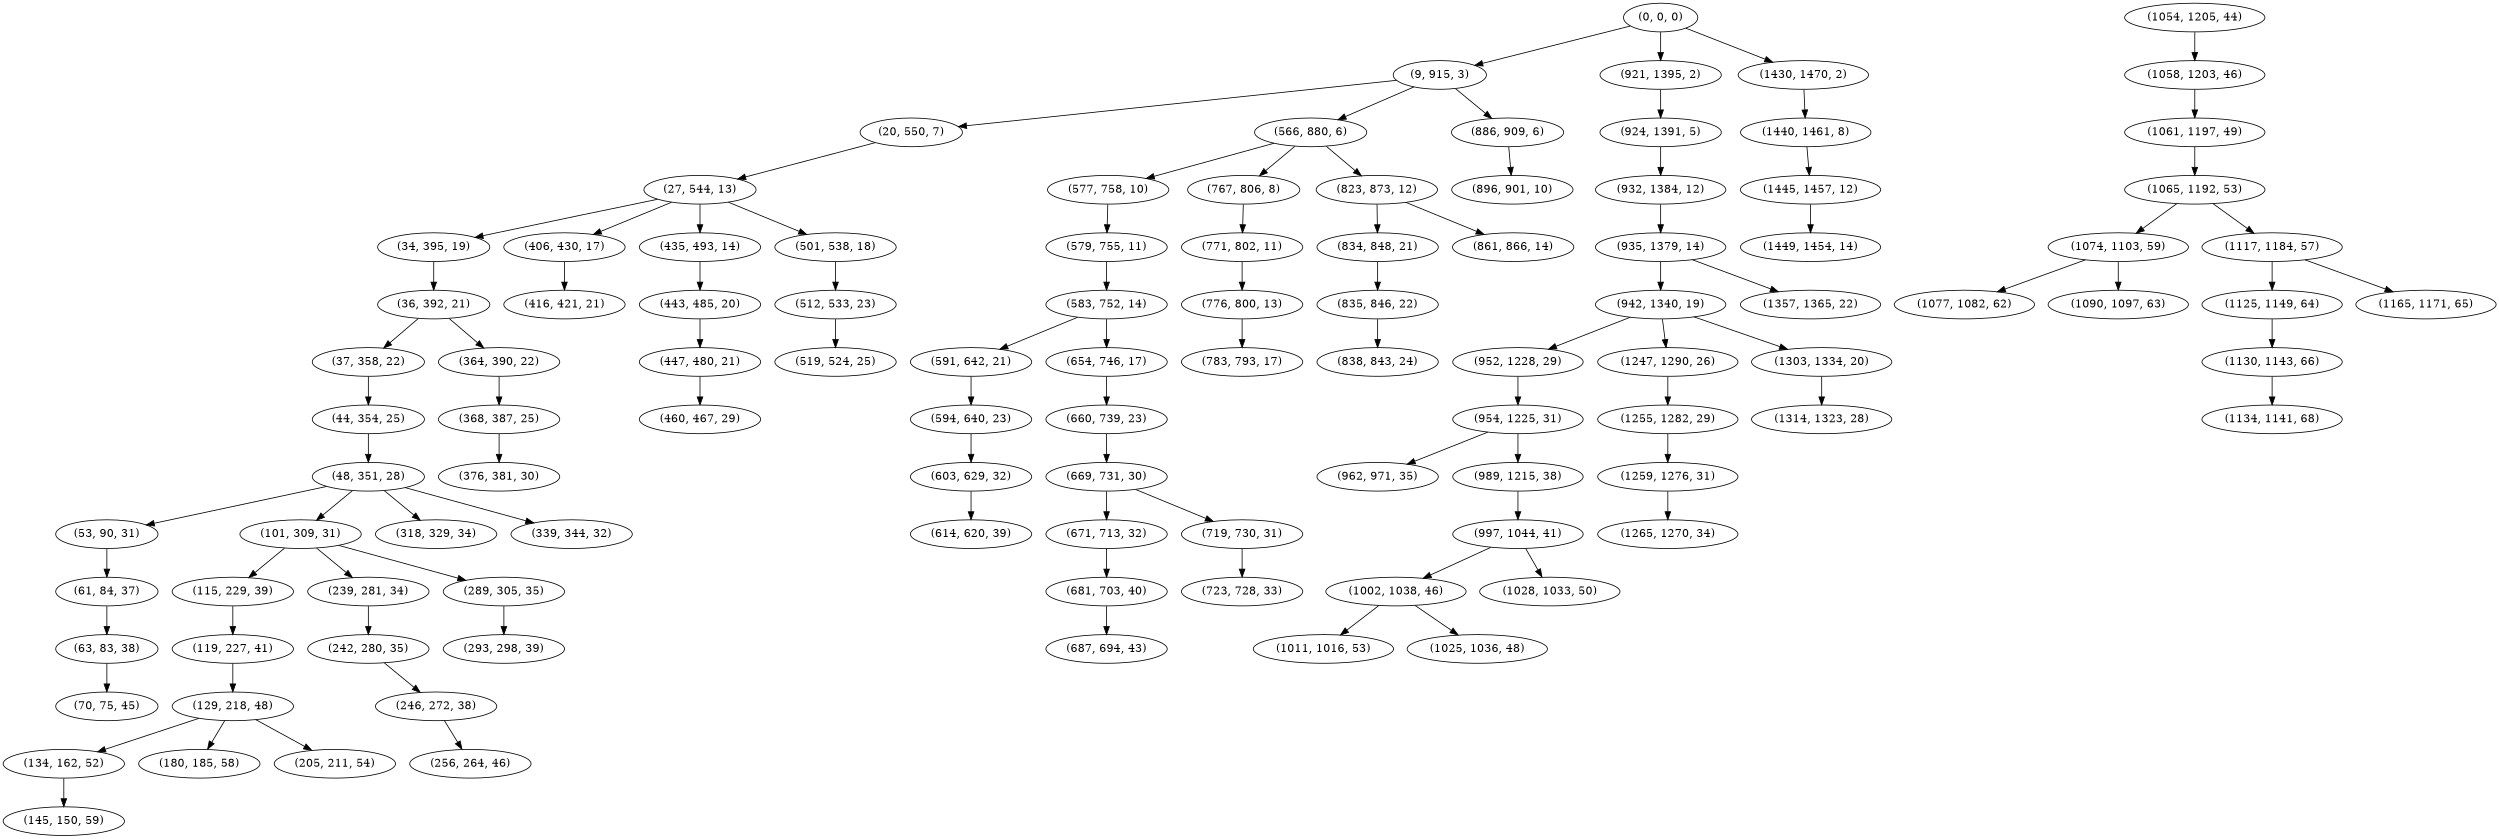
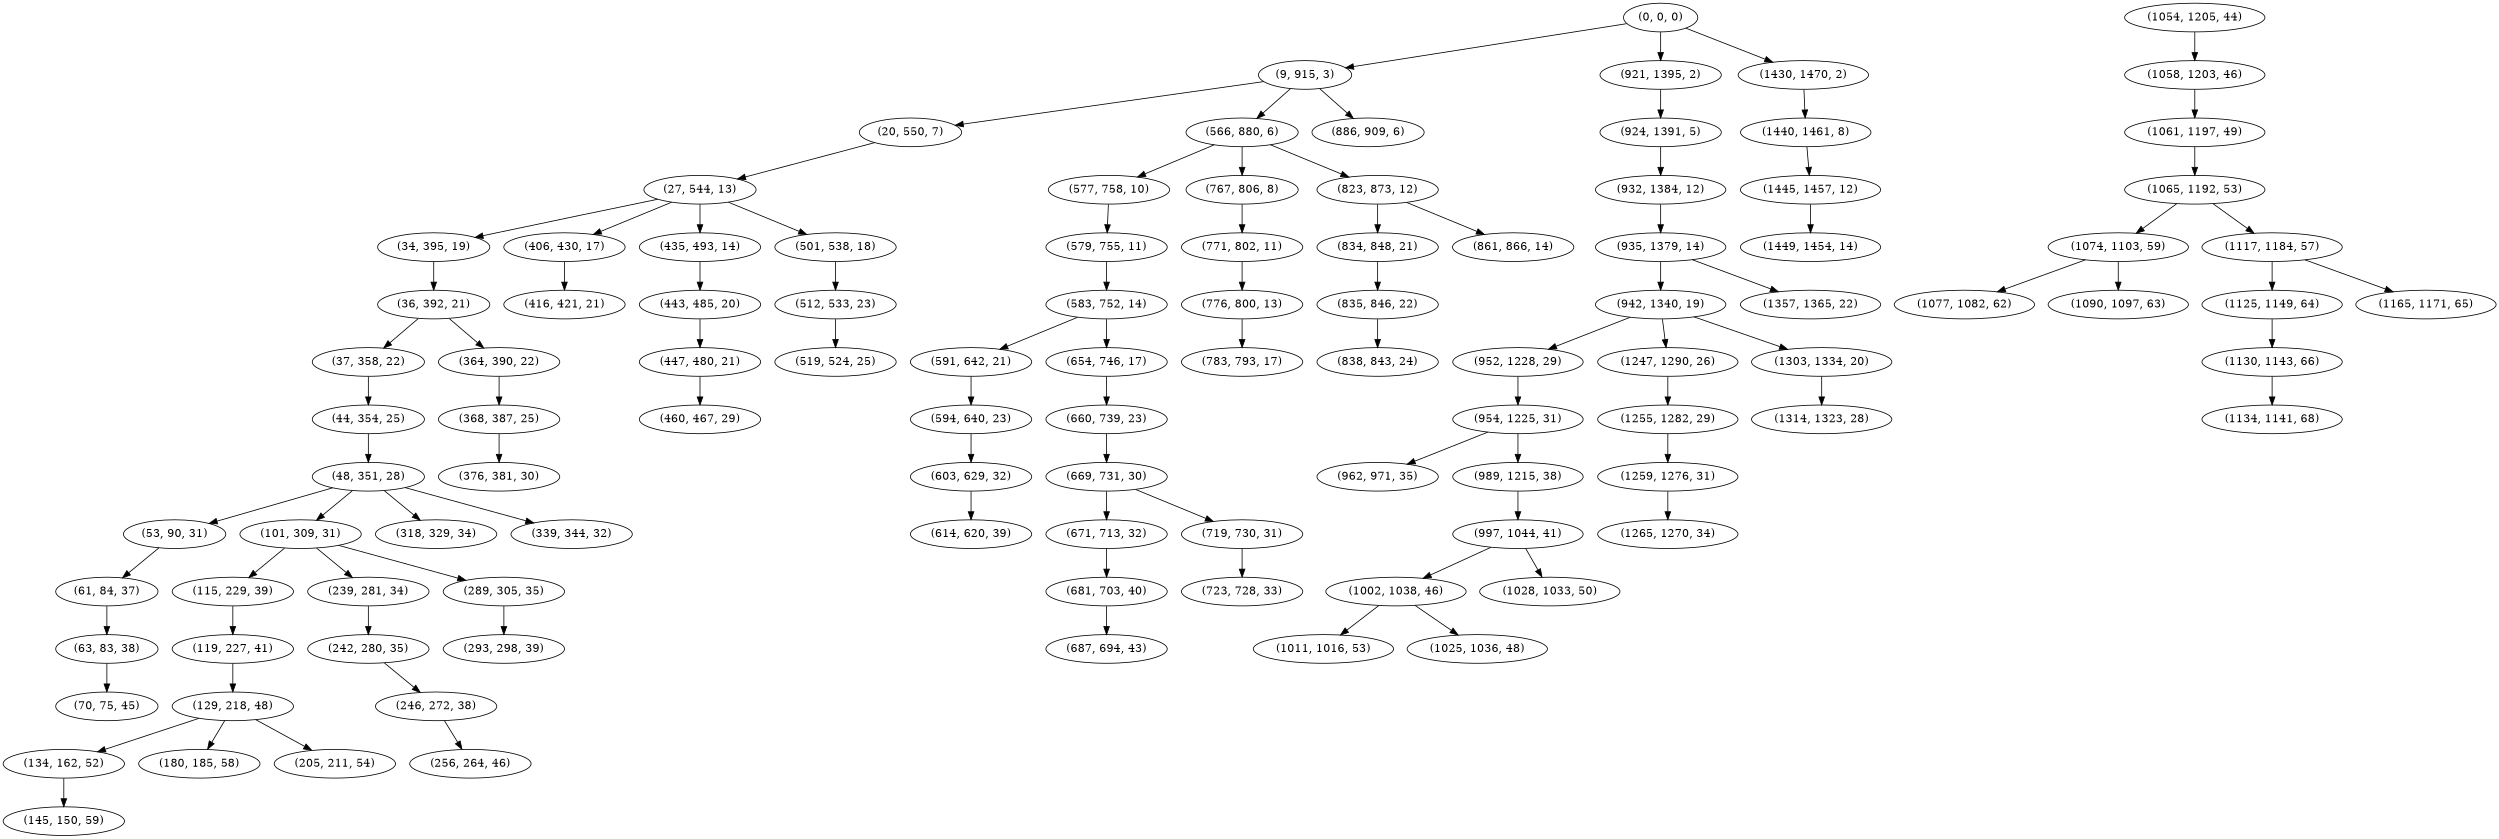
(1512, 190) -> none
